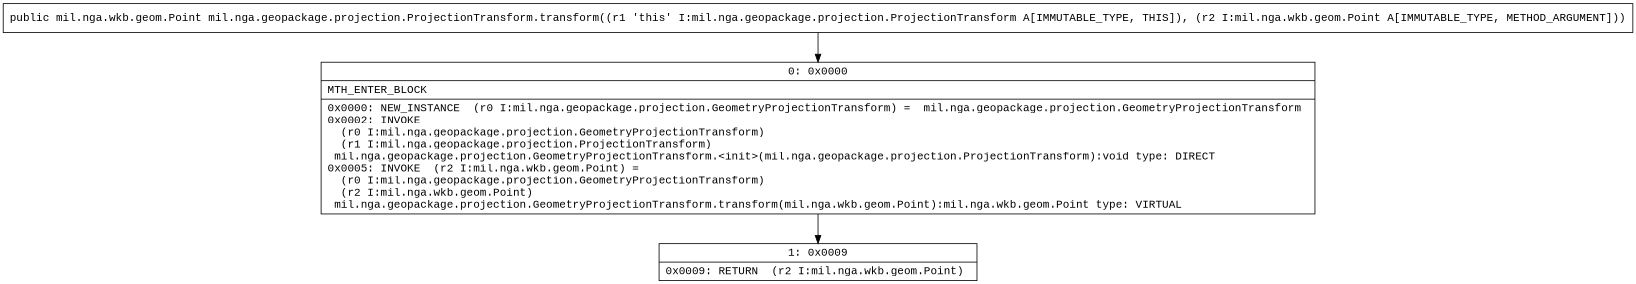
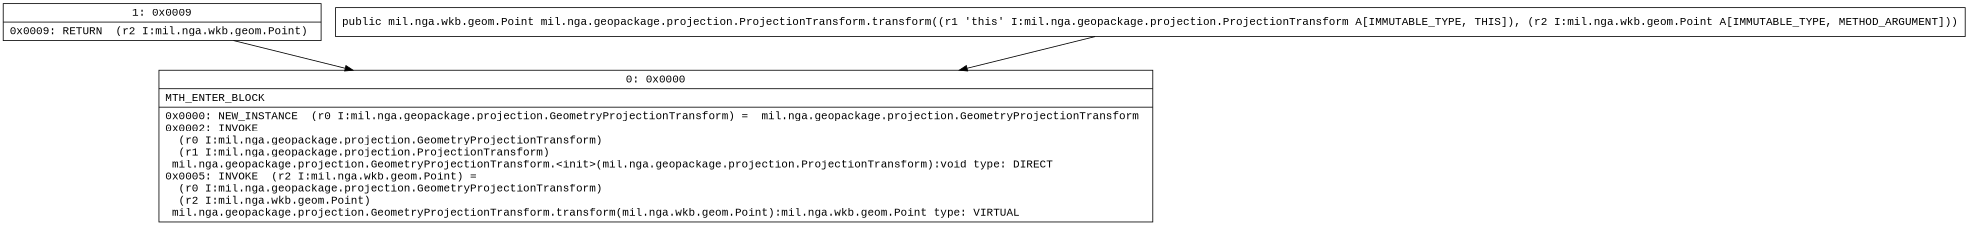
(818, 225) -> (289, 54)
